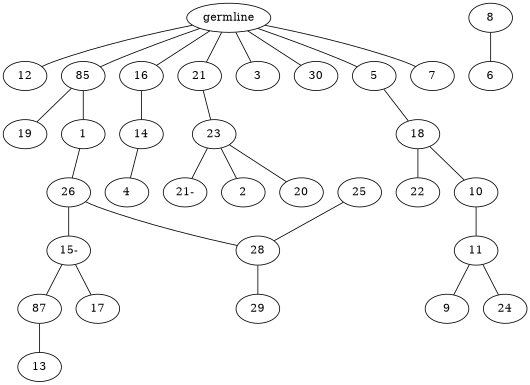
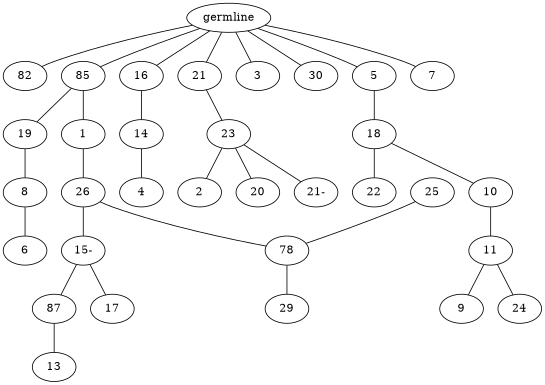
(25, 76) -> (25, 76)
none -> (25, 163)
(258, 251) -> (287, 251)
